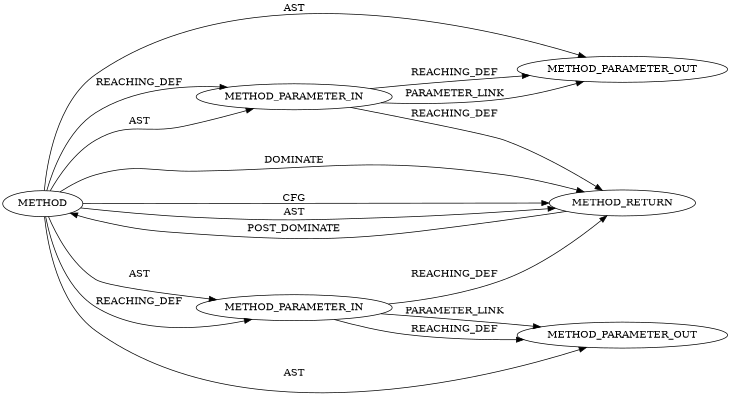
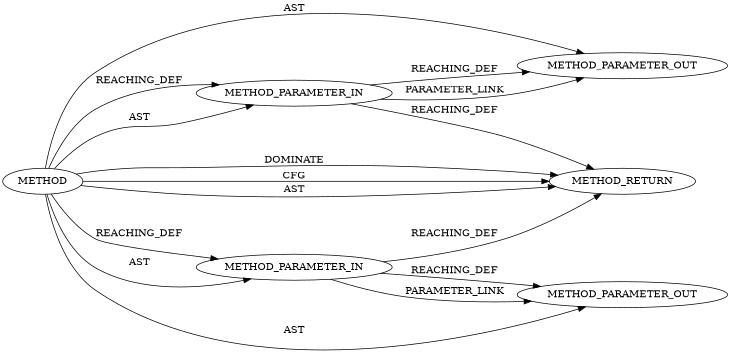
(322, 238) -> none
